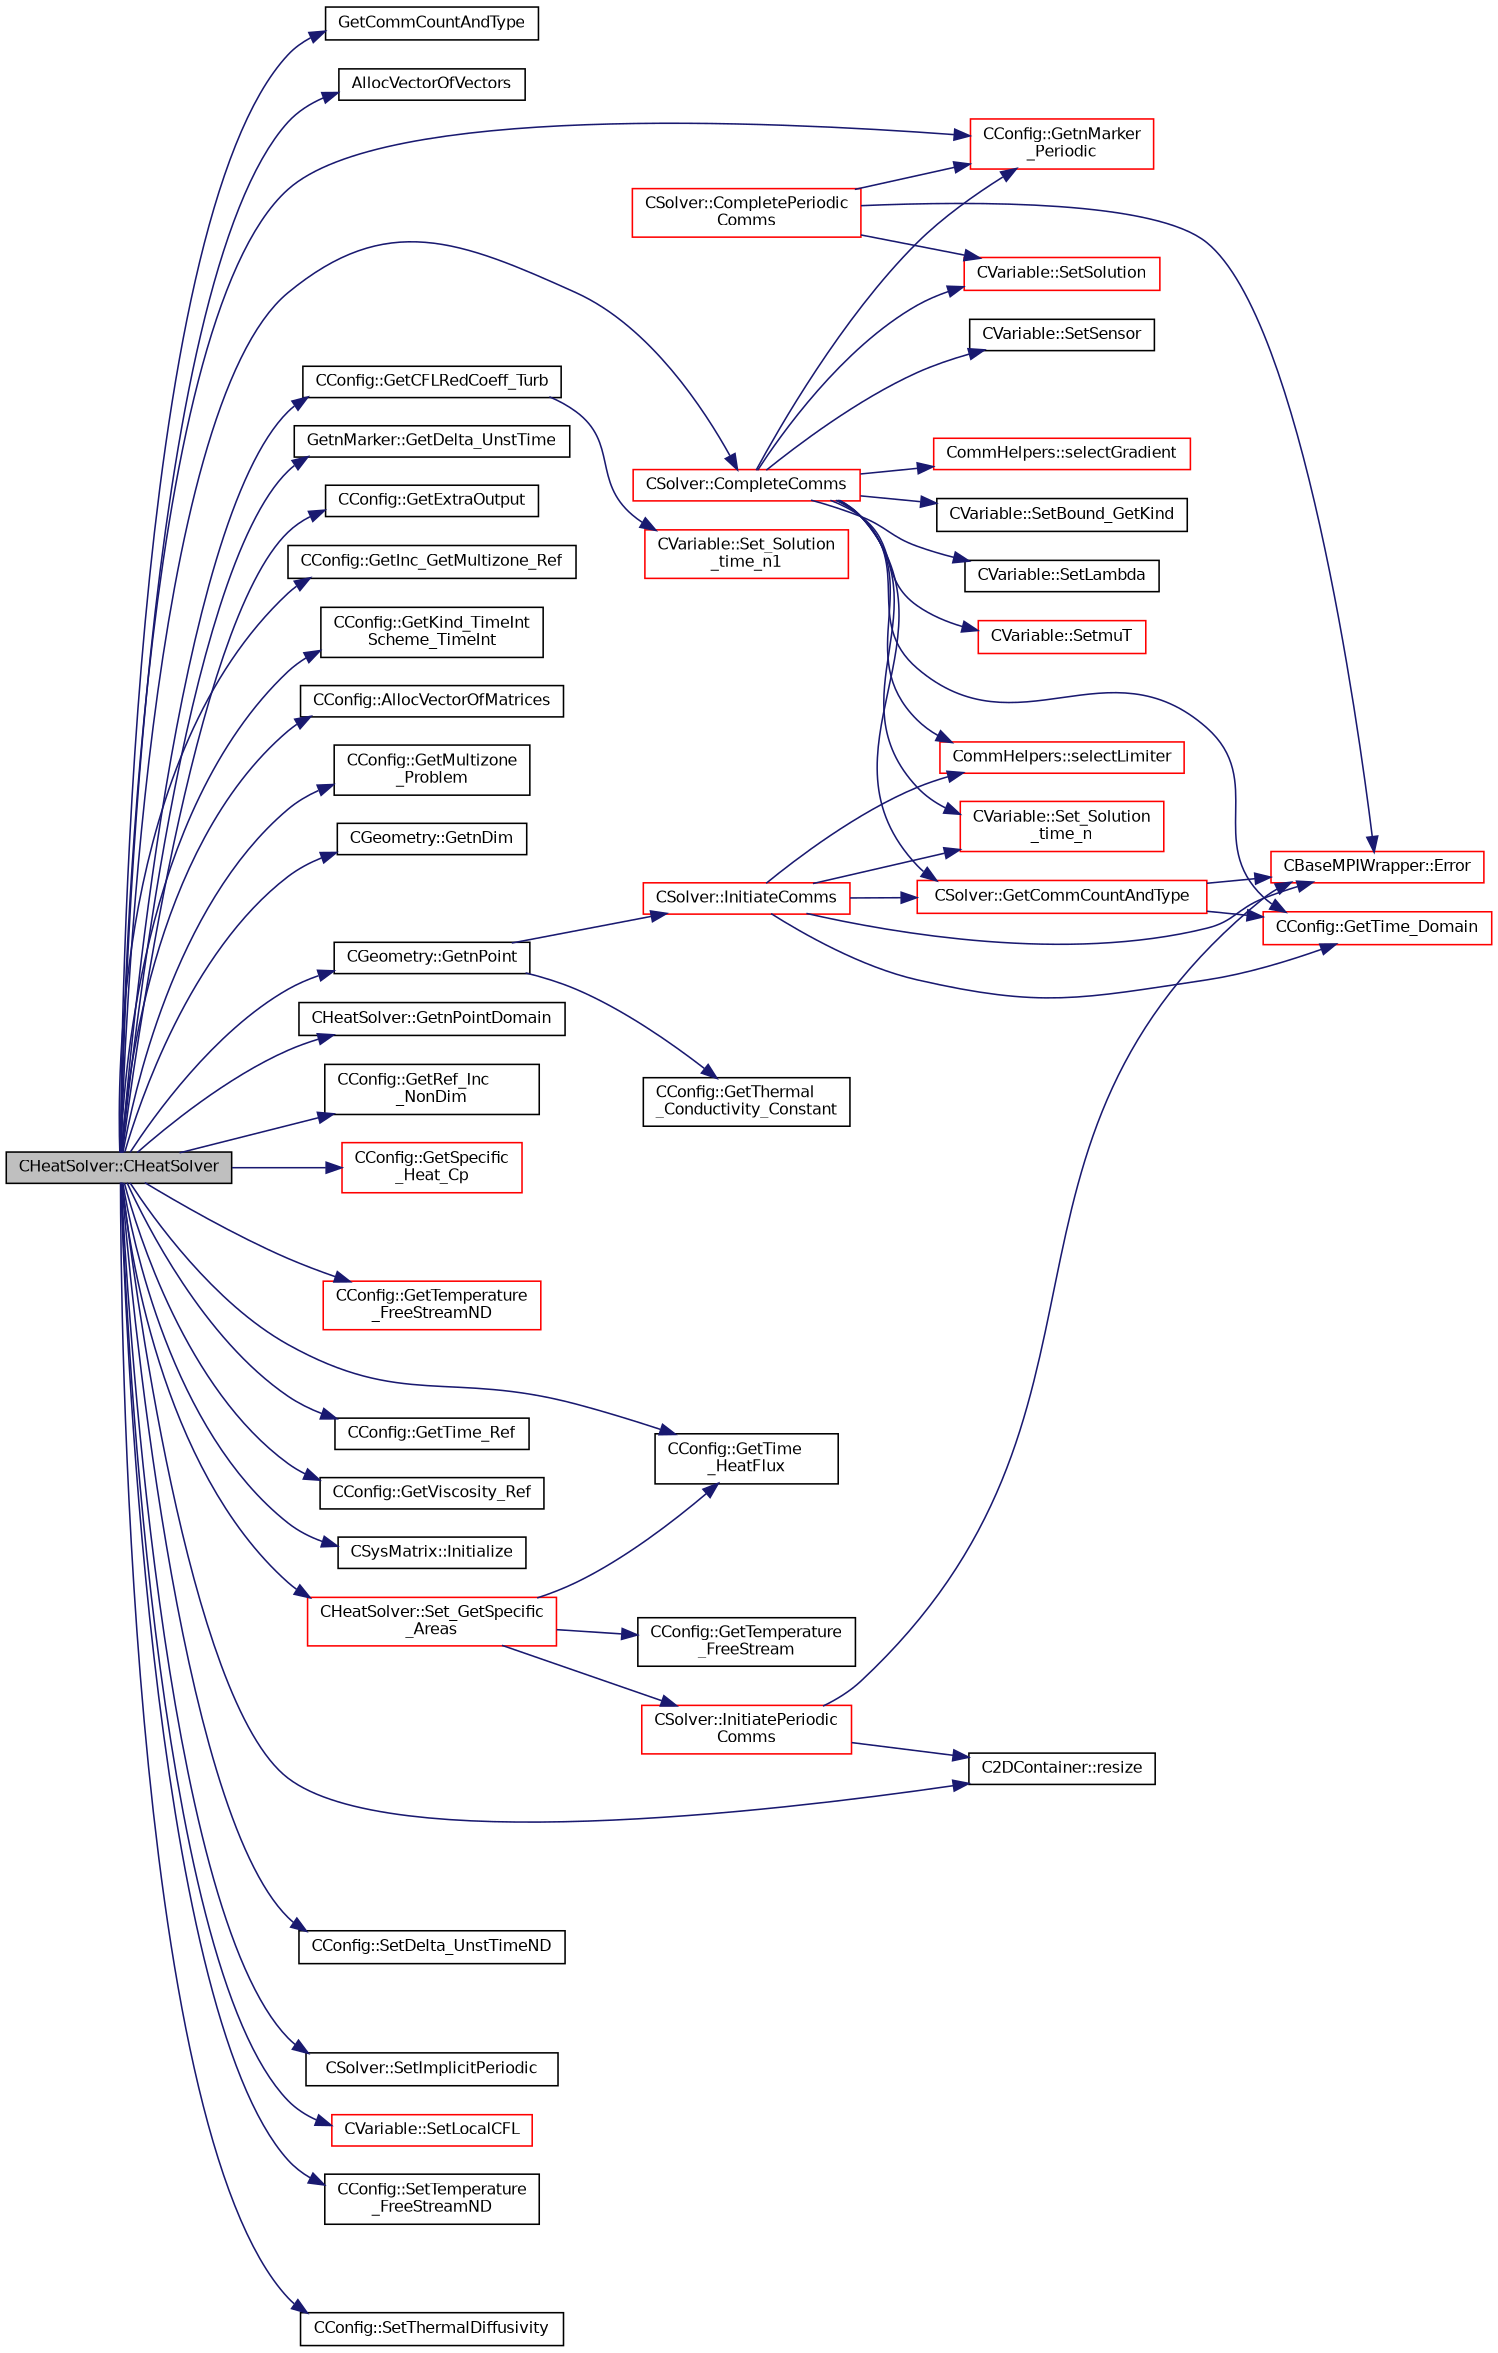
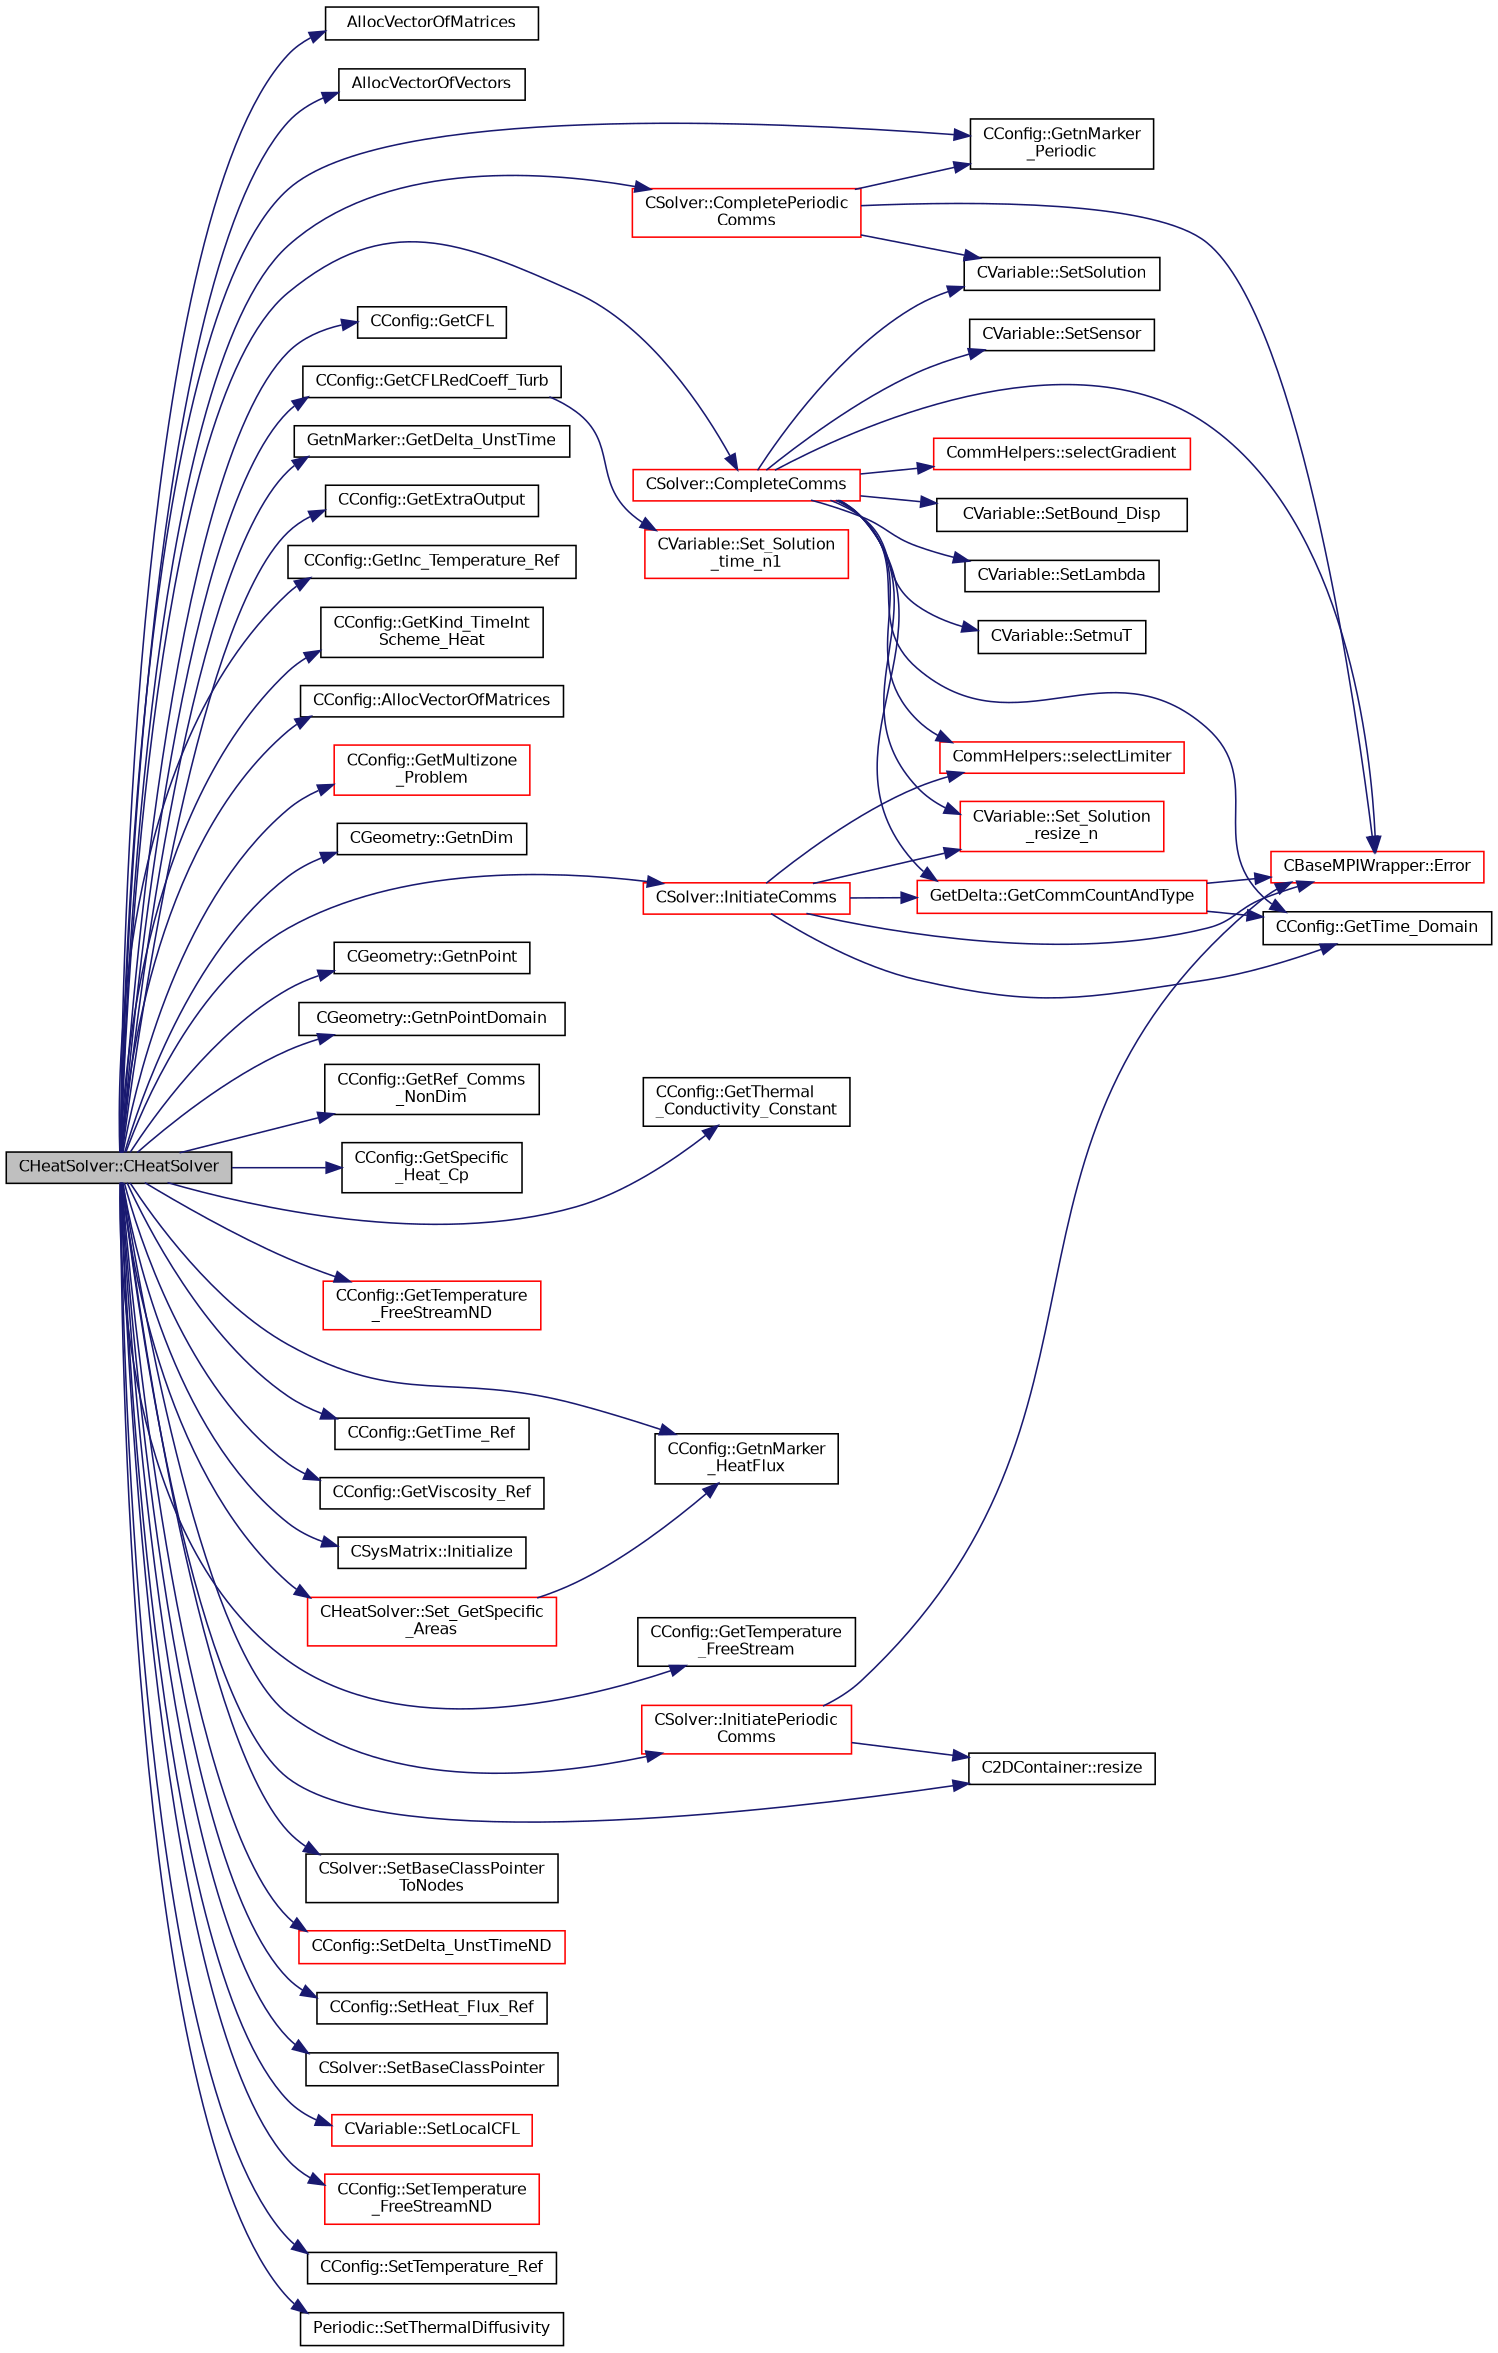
(432, 23) -> (432, 23)
(1062, 144) -> (1062, 144)
(1062, 274) -> (1062, 274)
(861, 307) -> (1209, 426)
none -> (432, 322)
none -> (198, 444)
(1062, 515) -> (1062, 515)
(432, 562) -> (432, 562)
(432, 632) -> (432, 632)
(1062, 637) -> (1062, 637)
(432, 770) -> (432, 770)
(1062, 826) -> (1062, 826)
(1062, 897) -> (1062, 897)
(1377, 928) -> (1377, 928)
(582, 930) -> (327, 910)
(620, 1011) -> (445, 1224)
(432, 1019) -> (432, 1019)
(432, 1089) -> (432, 1089)
(432, 1168) -> (432, 1168)
(747, 1459) -> (747, 1459)
(589, 1632) -> (242, 1617)
(582, 1673) -> (236, 1635)
none -> (432, 1878)
(432, 1947) -> (432, 1947)
none -> (432, 2008)
(432, 2069) -> (432, 2069)
(432, 2199) -> (432, 2199)
none -> (432, 2268)
(432, 2329) -> (432, 2329)
